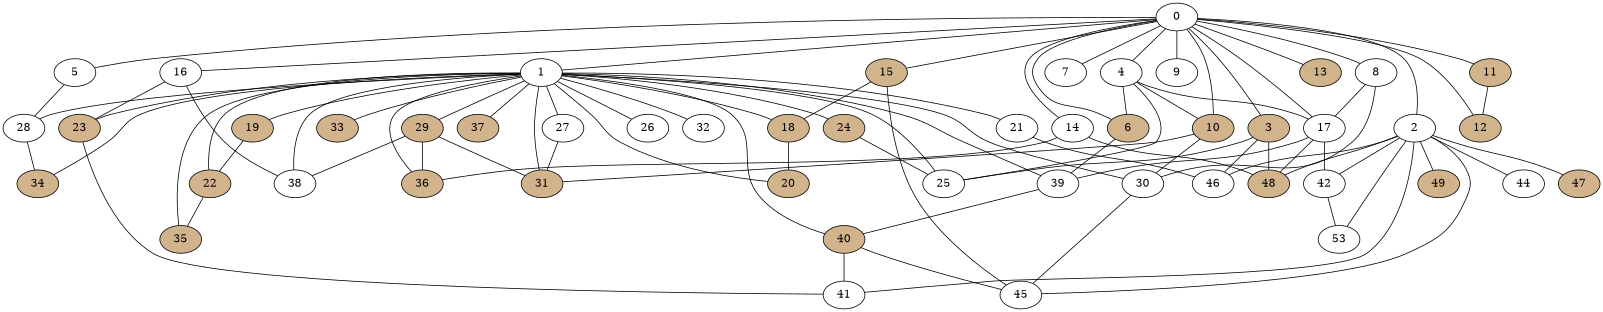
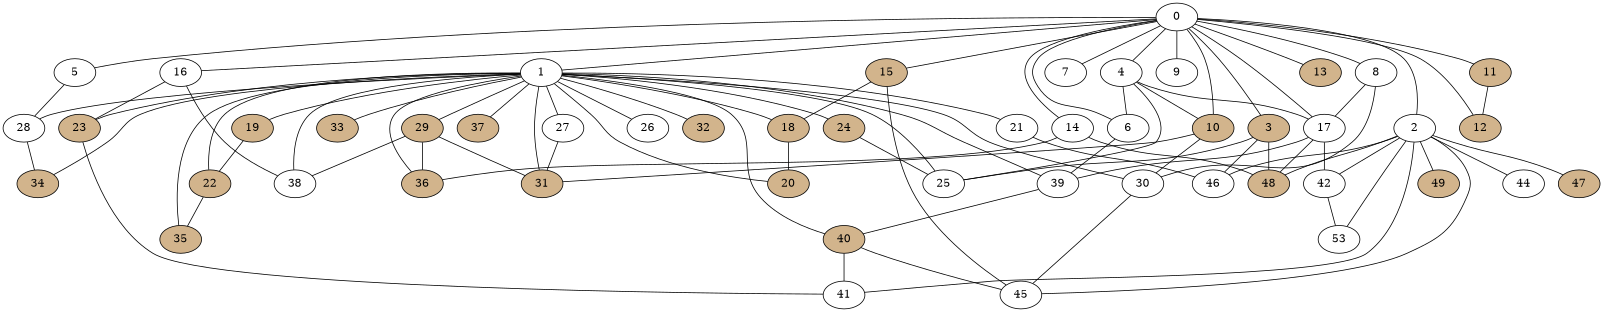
(703, 128) -> (703, 128)
(1128, 128) -> (1128, 128)
